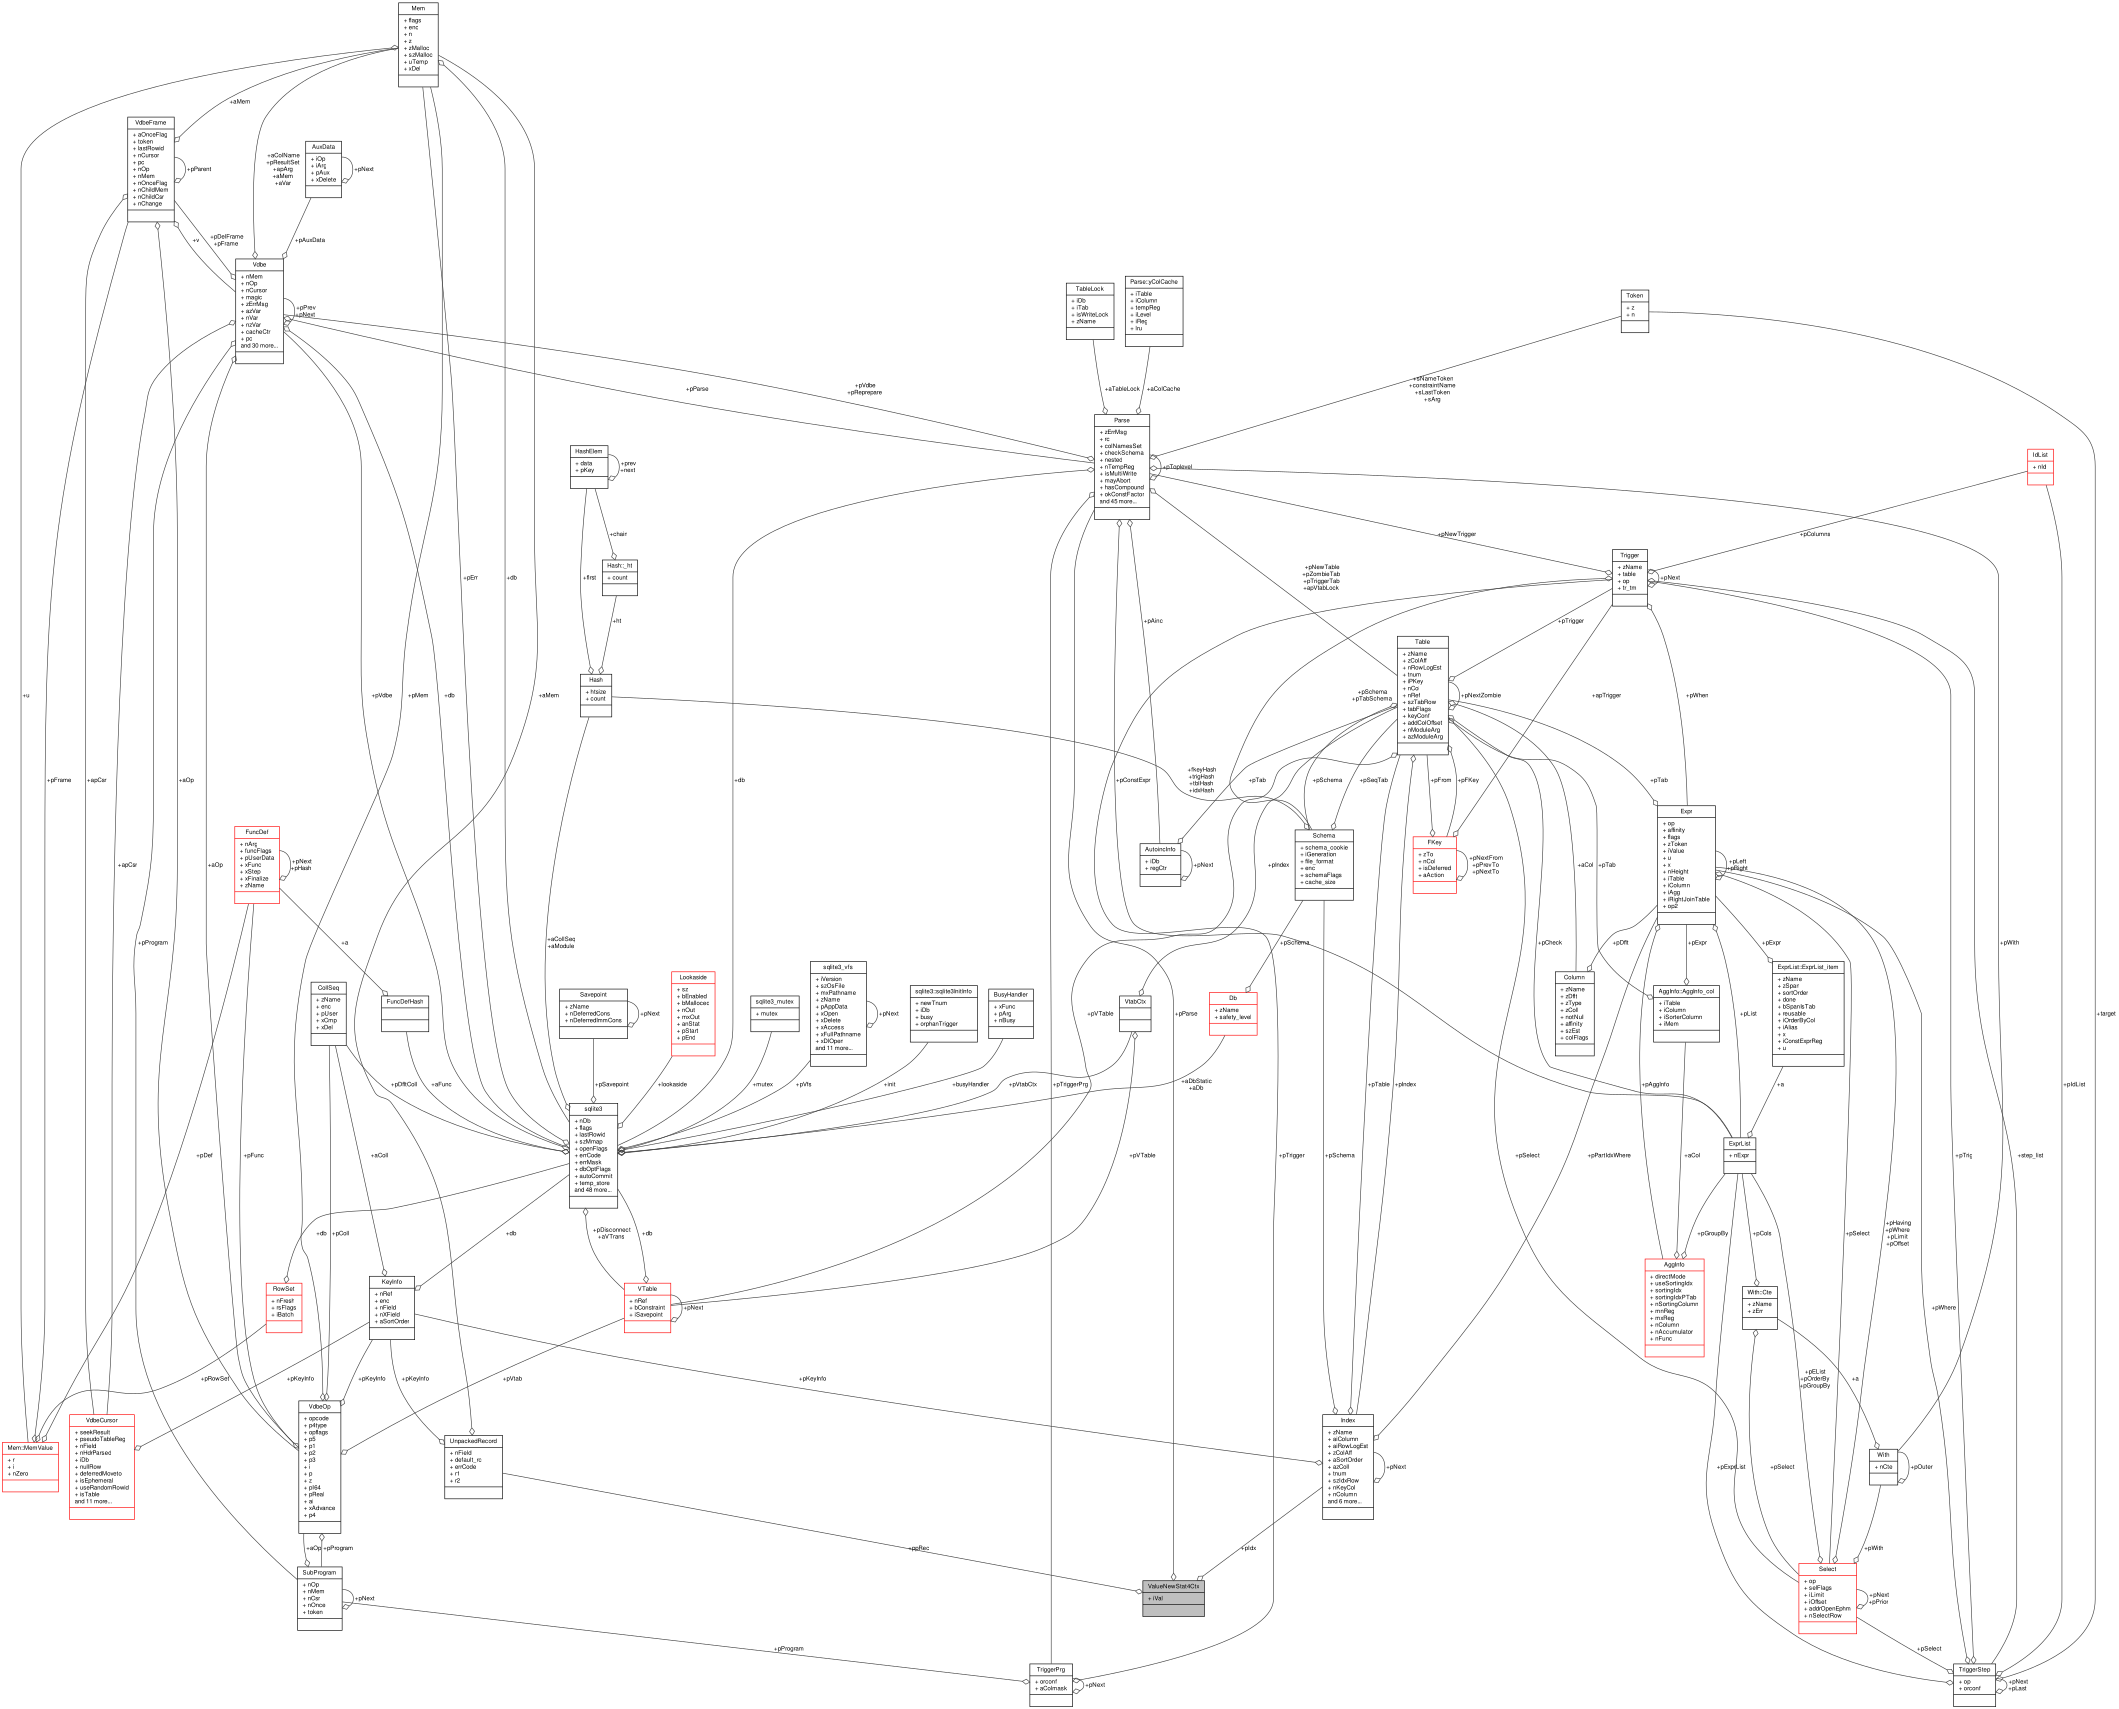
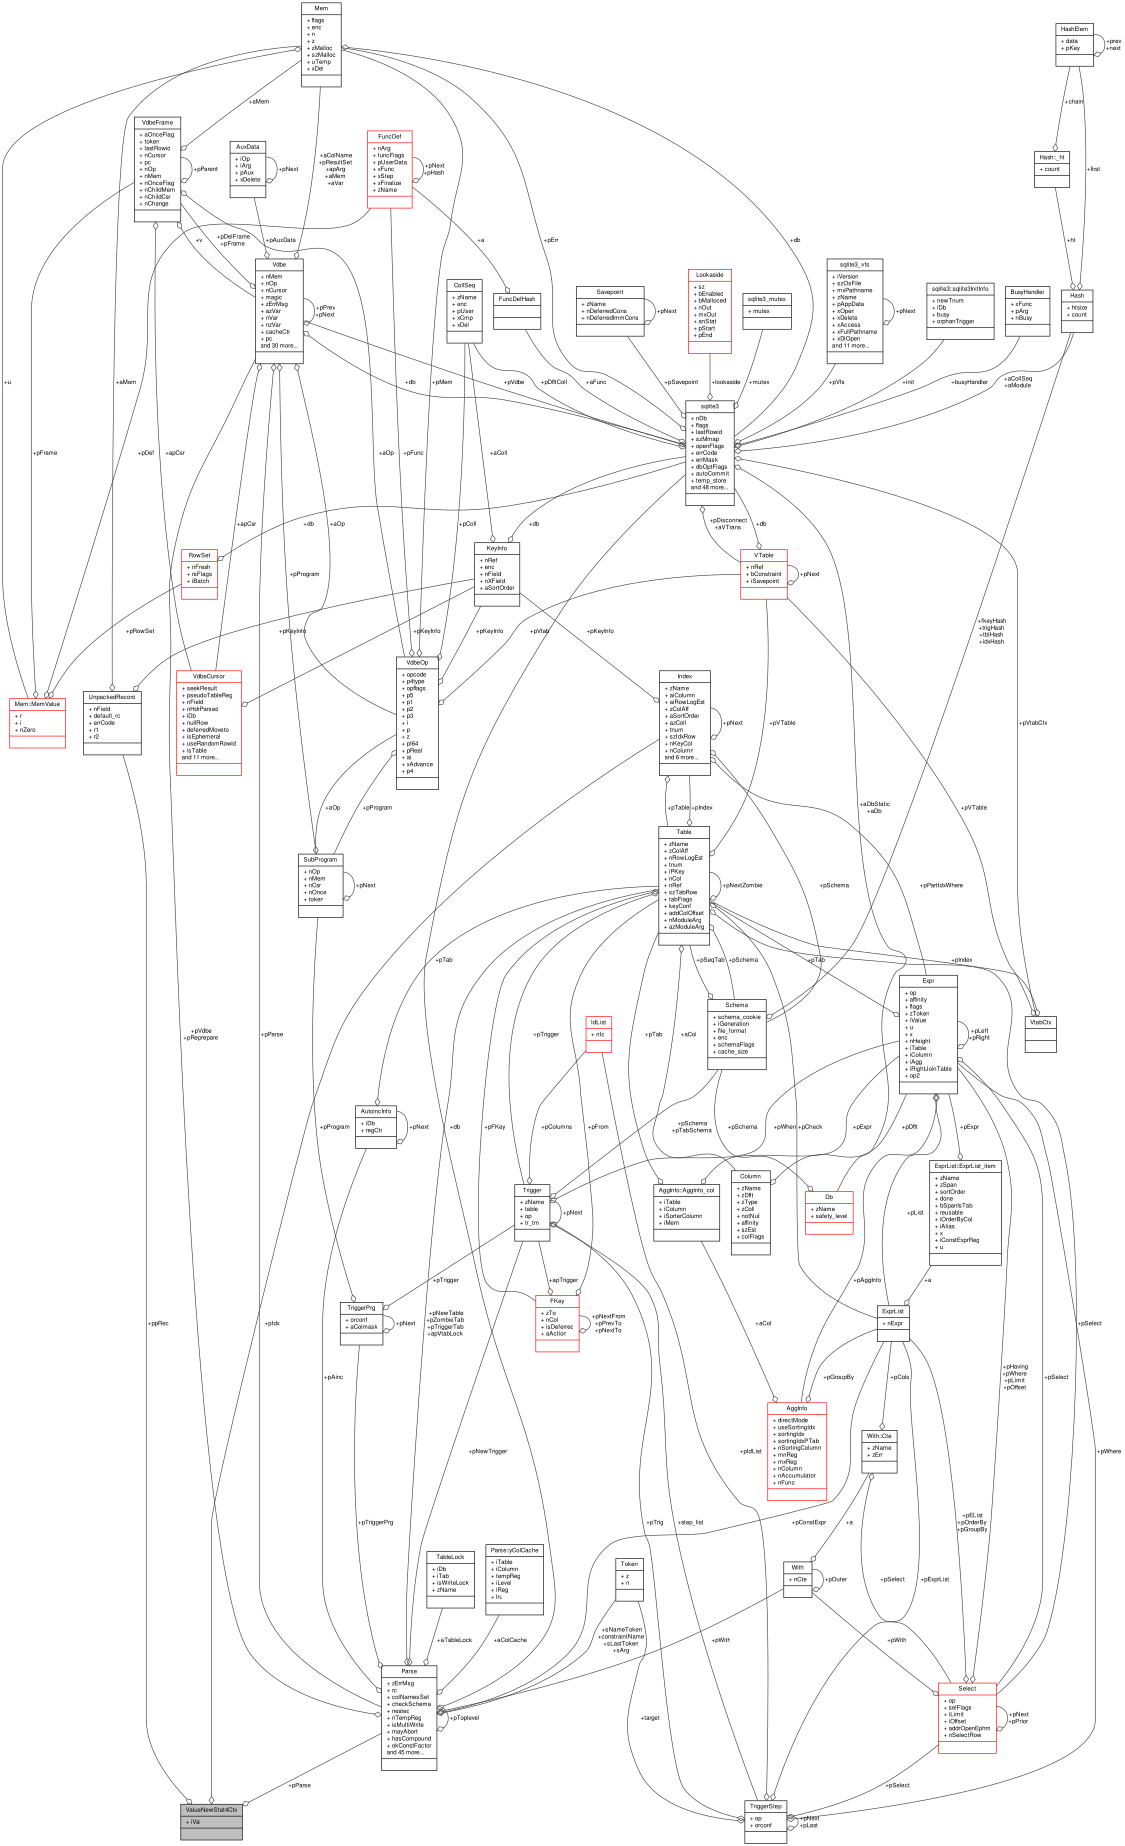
(1377, 523) -> (453, 1447)
